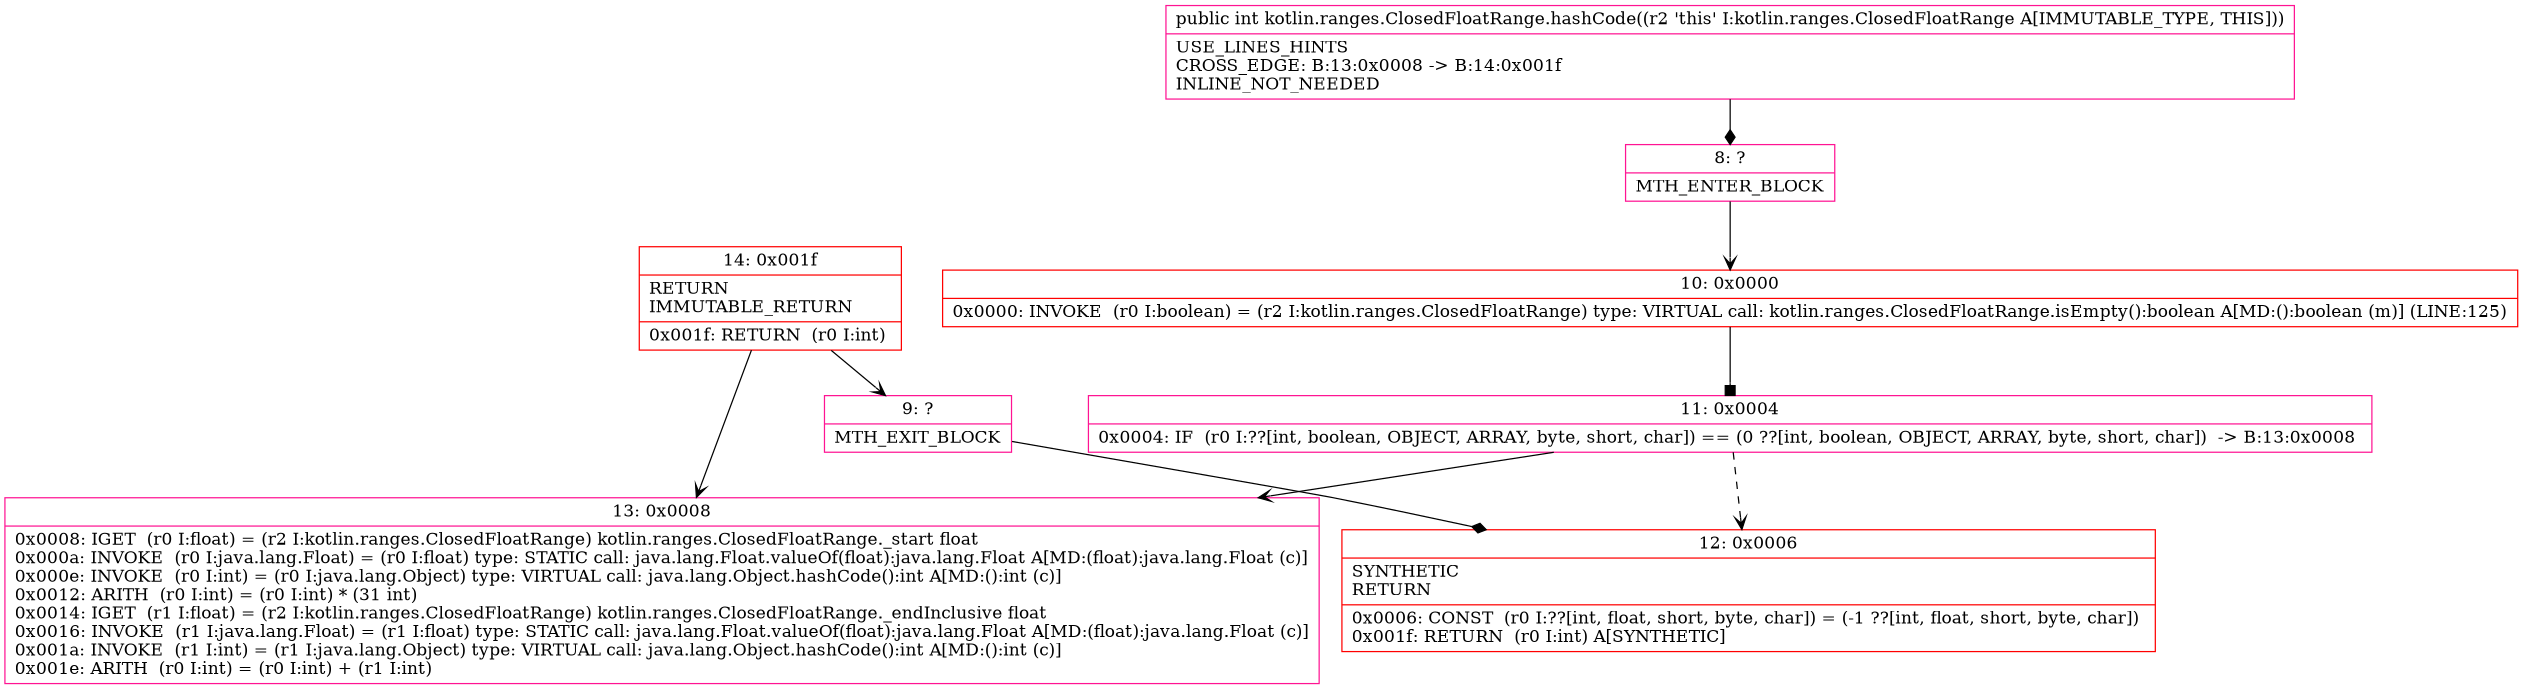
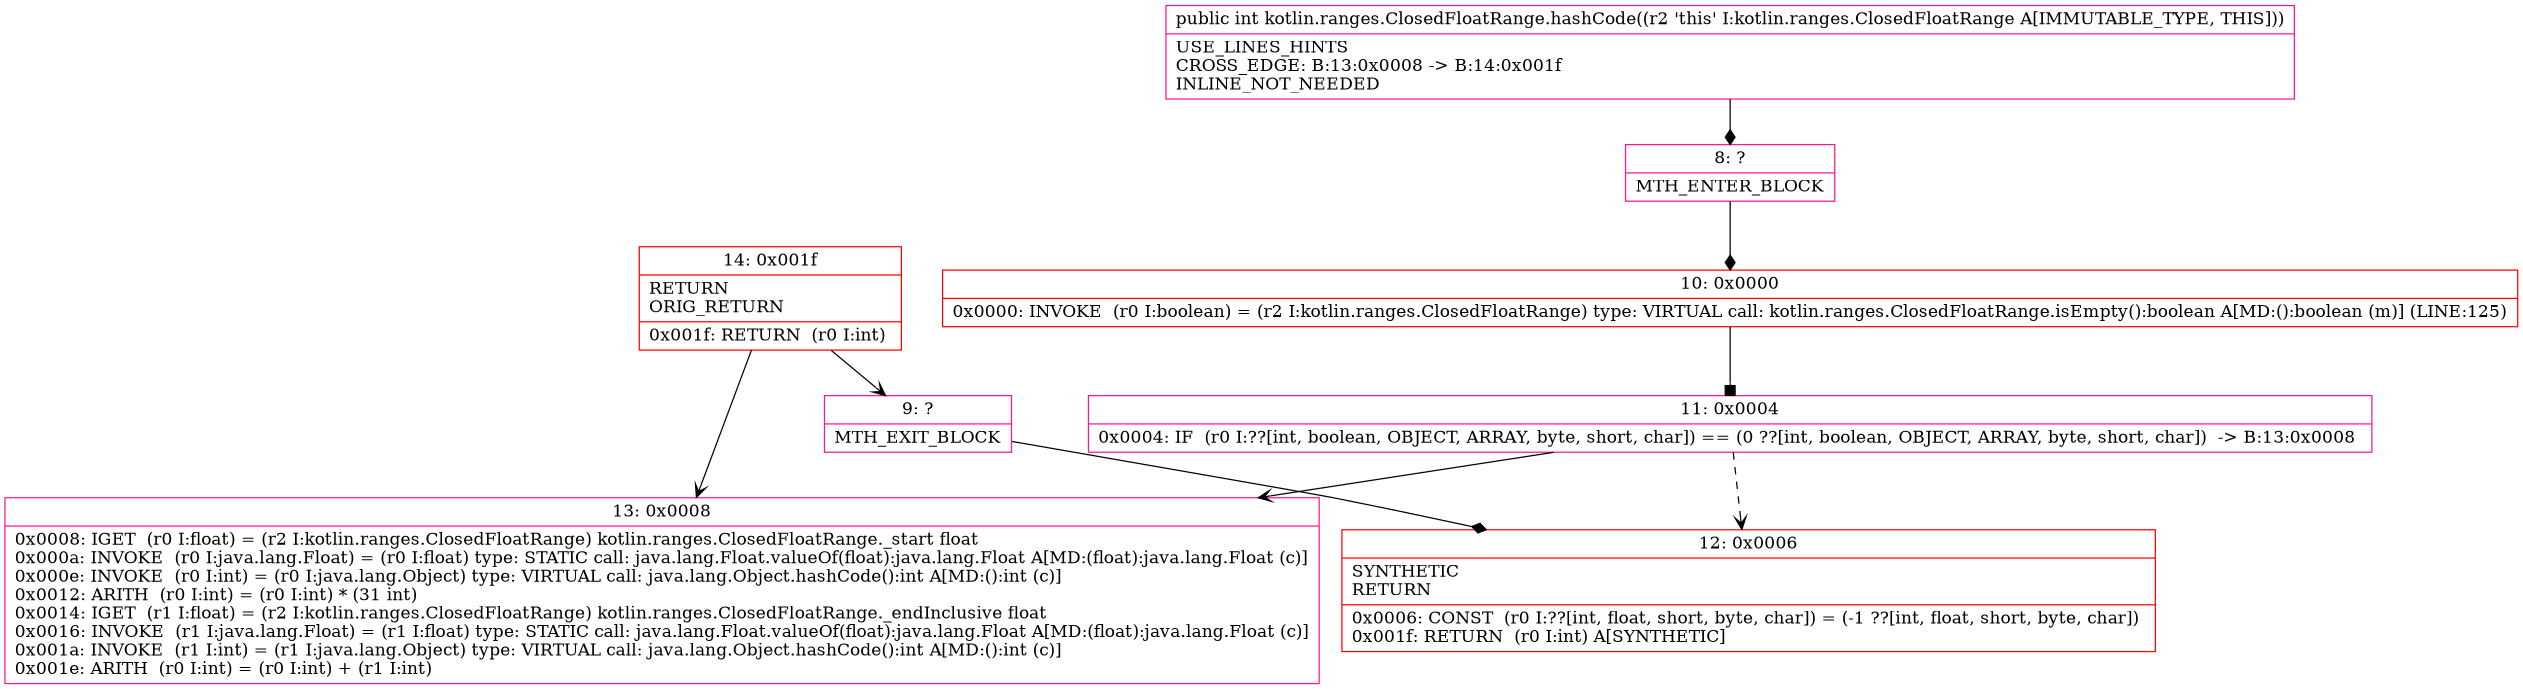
(1730, 229) -> (1730, 228)
(751, 307) -> (717, 307)
